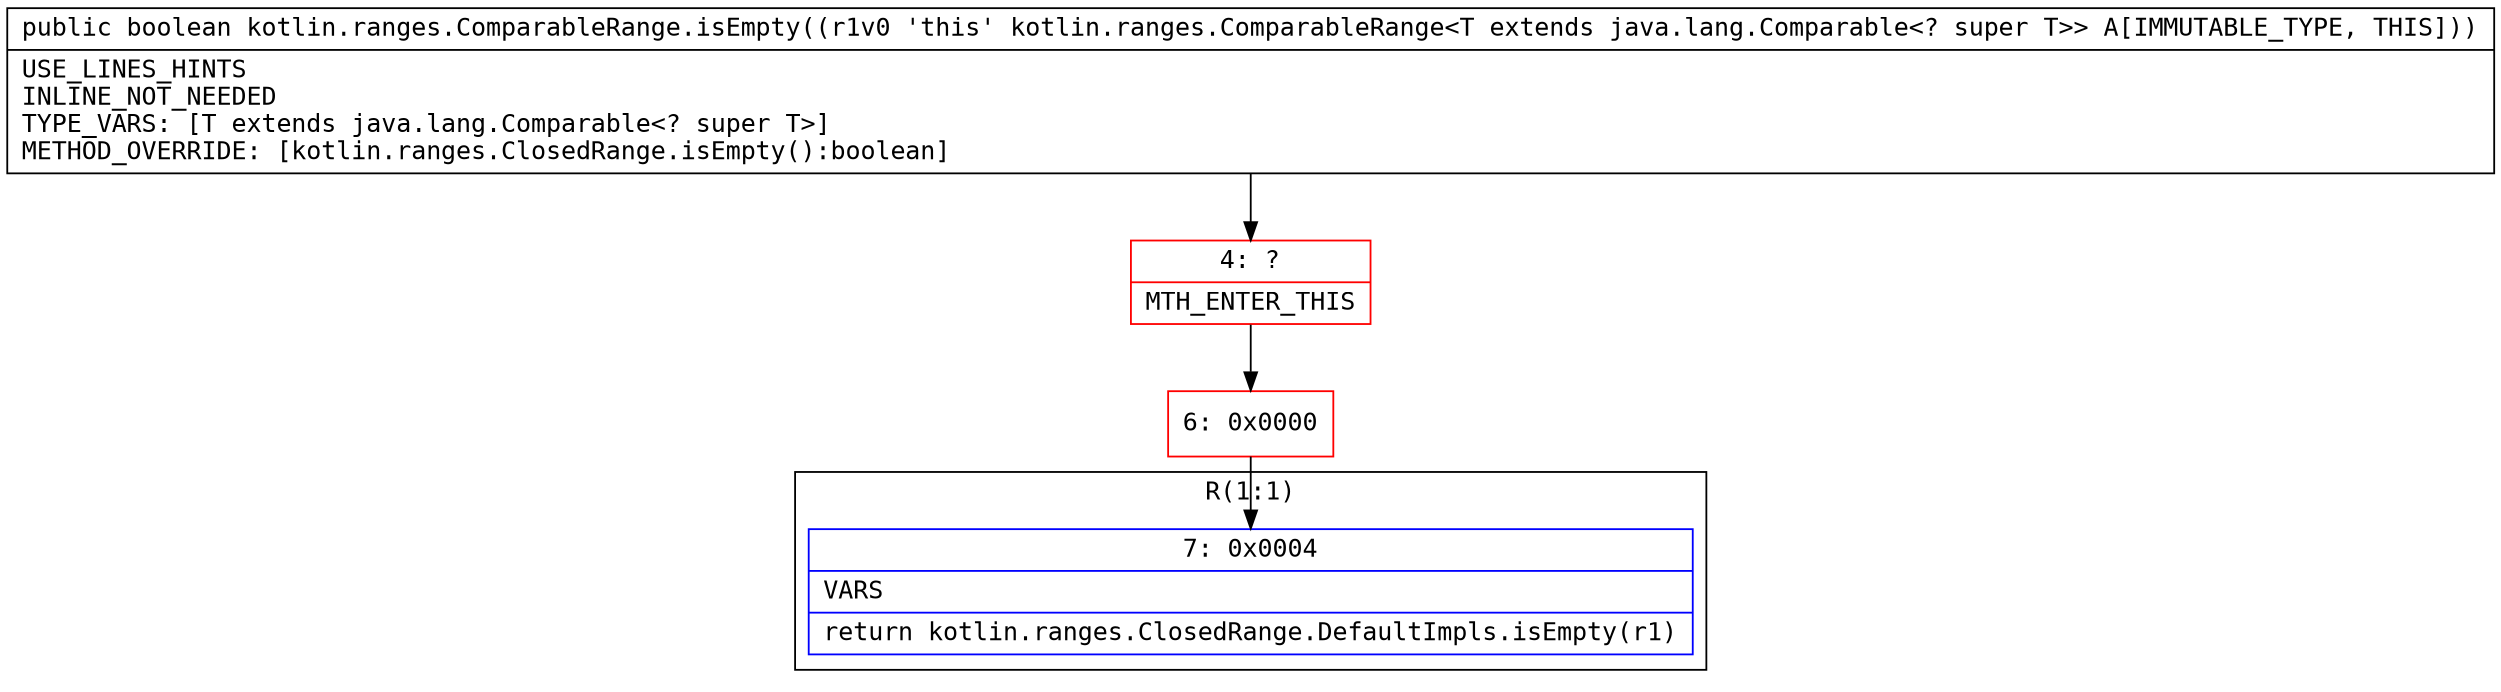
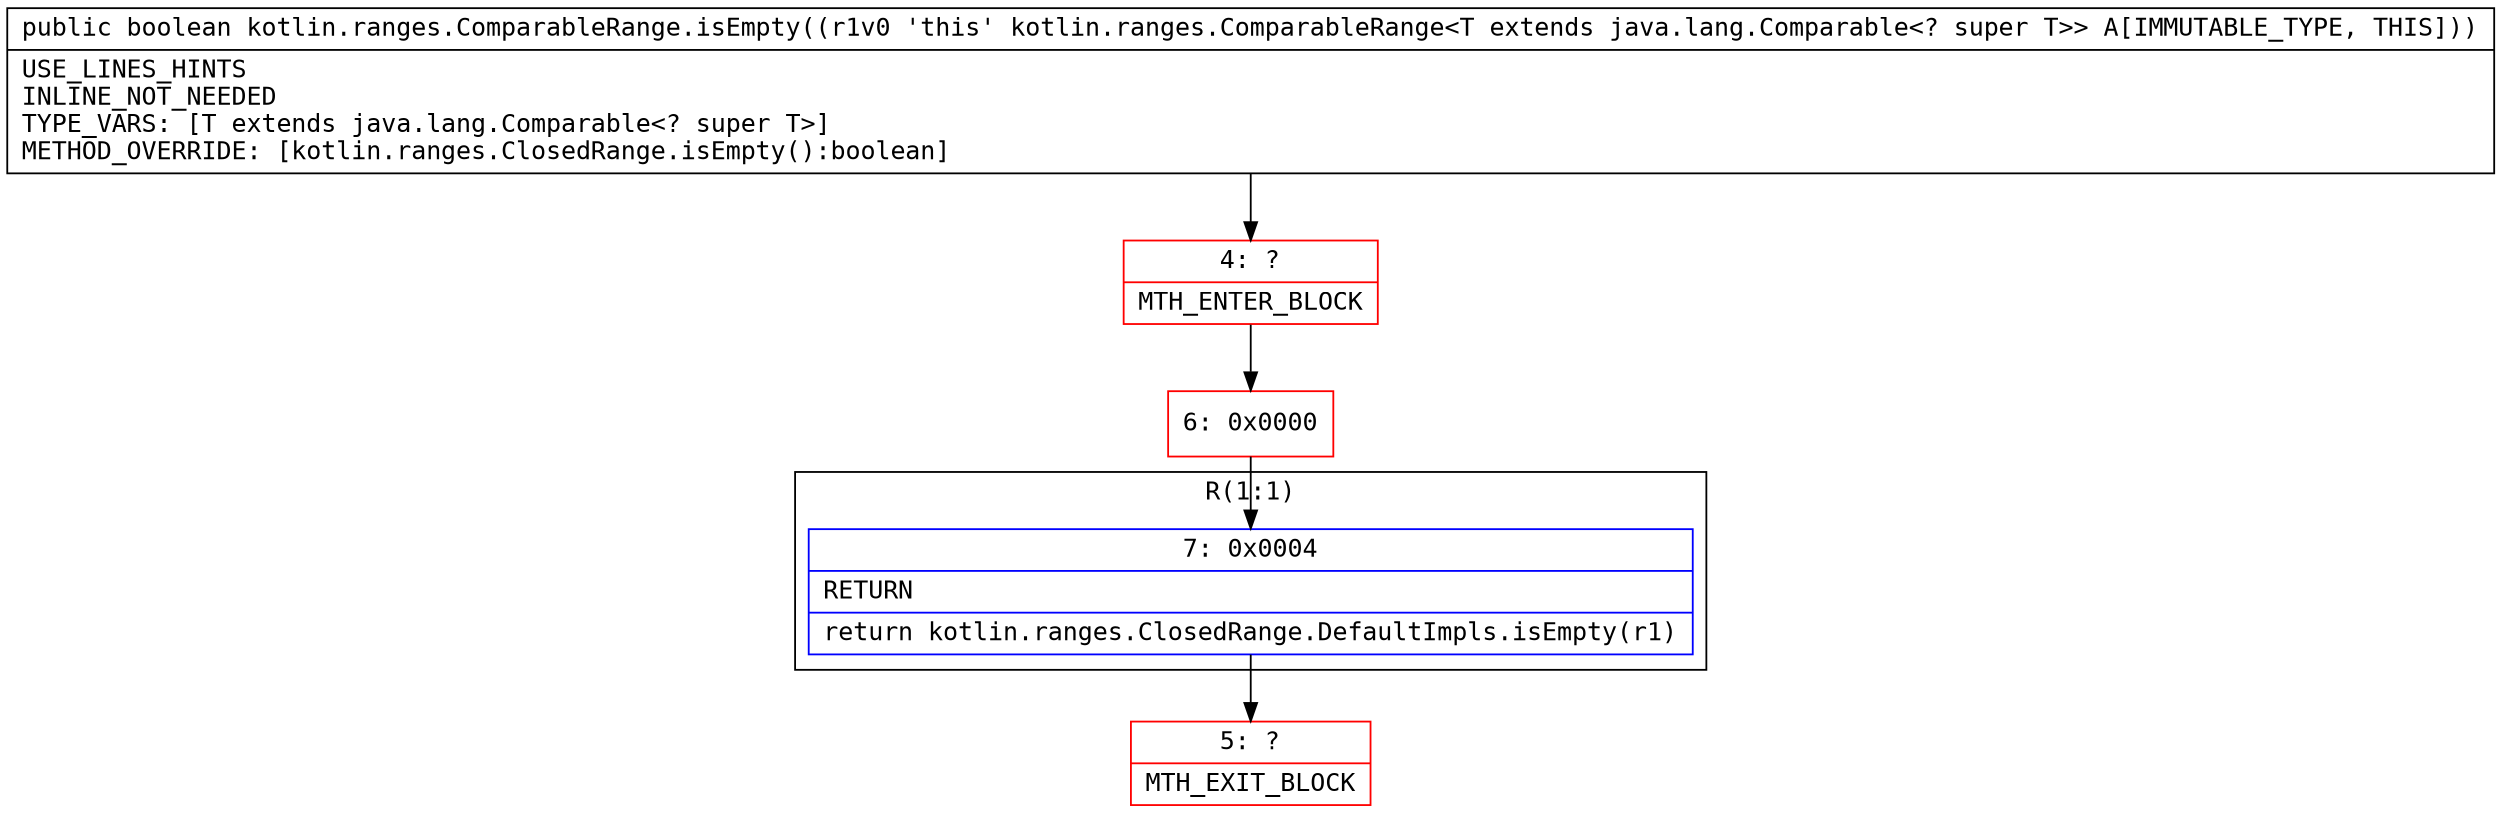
(1251, 302) -> (1251, 302)
(854, 591) -> (869, 591)
none -> (1251, 763)
